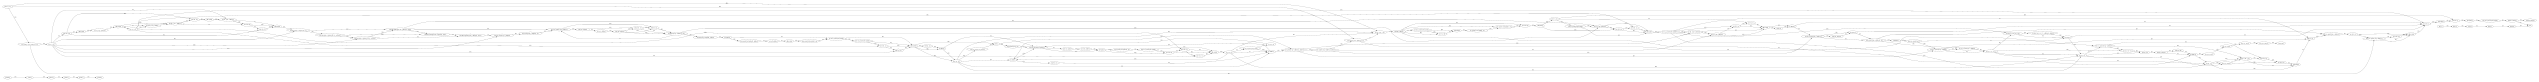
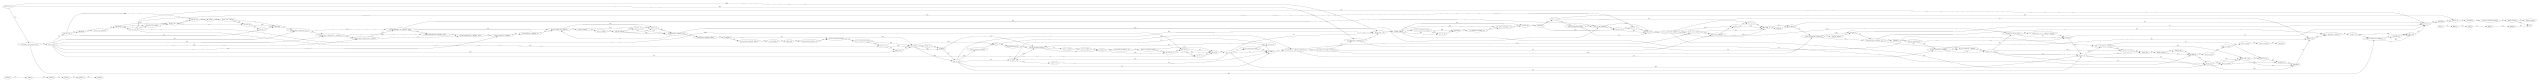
(127, 10) -> (189, 42)
